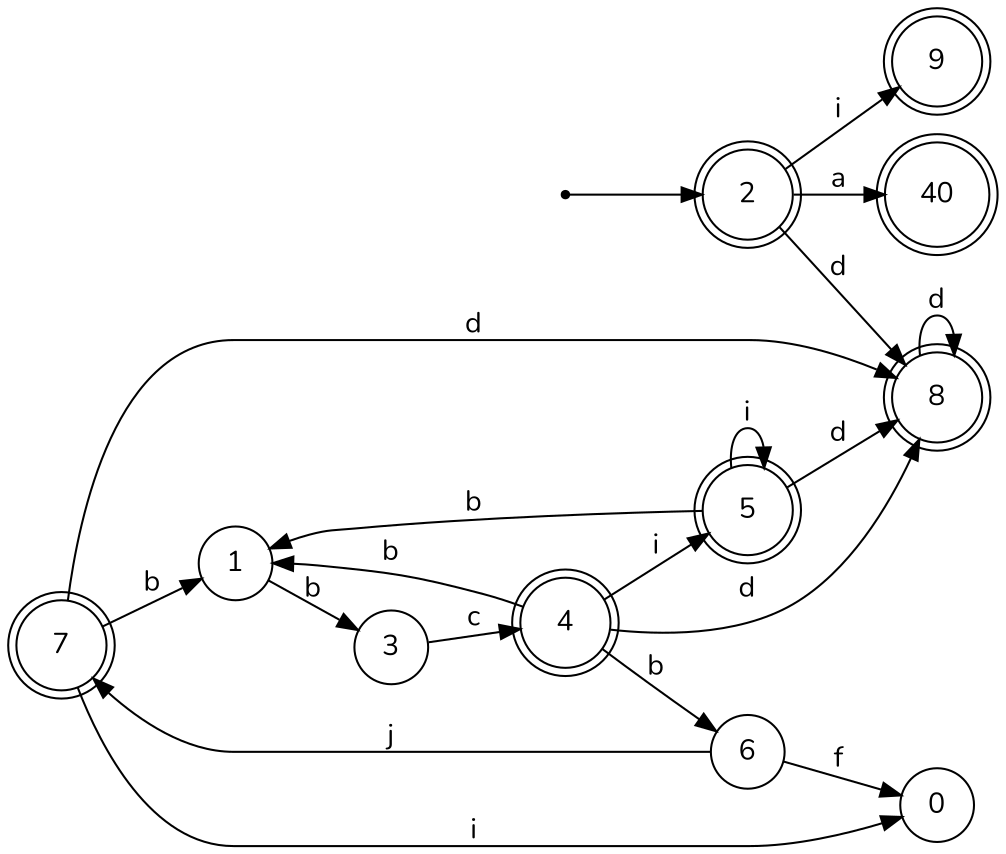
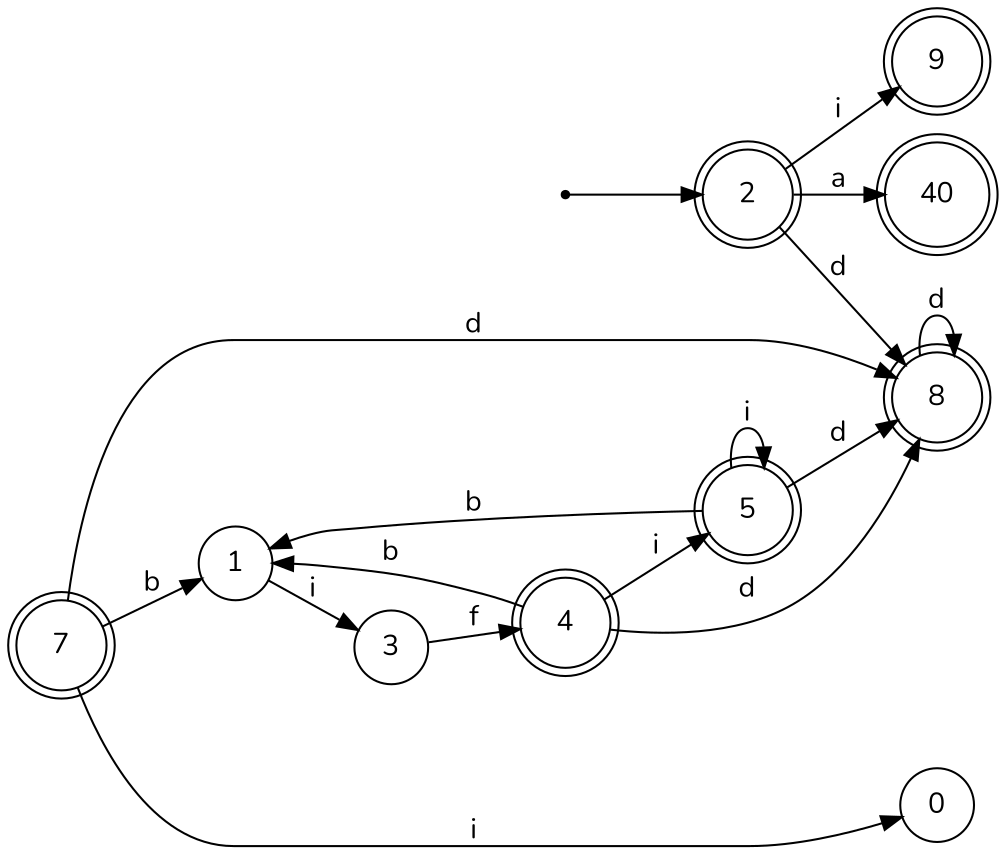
(313, 589) -> (313, 589)
(474, 618) -> (474, 618)
(748, 752) -> none
